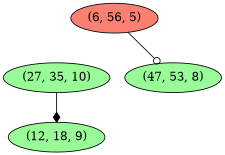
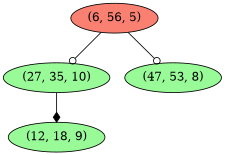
none -> (88, 45)
